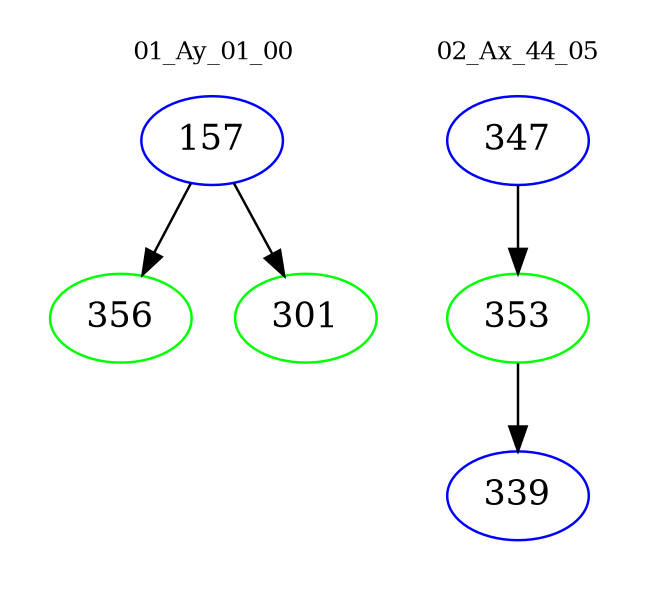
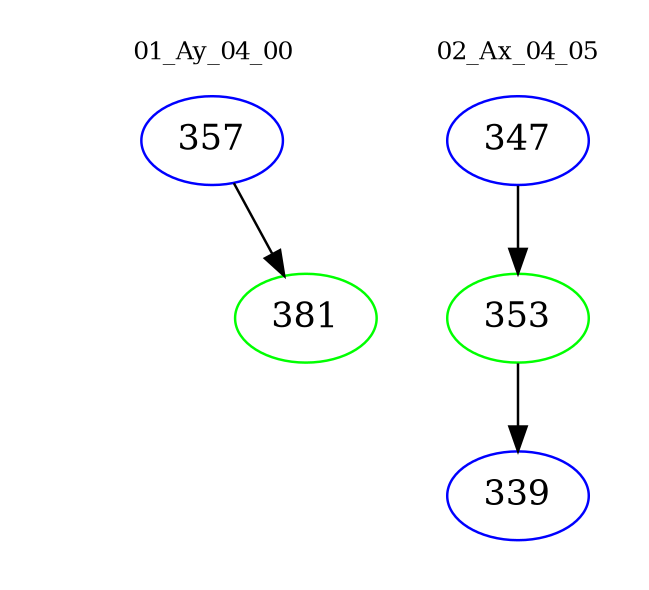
(213, 53) -> (213, 53)
(518, 53) -> (518, 53)
(212, 141) -> (212, 141)
(121, 318) -> none
(306, 318) -> (306, 318)
